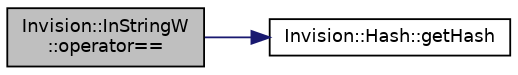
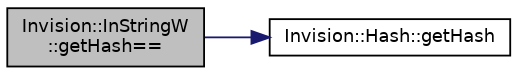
(106, 37) -> (106, 37)
